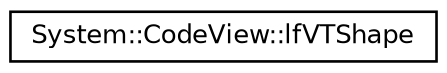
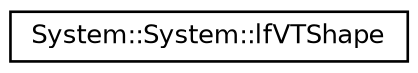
(223, 37) -> (209, 37)
